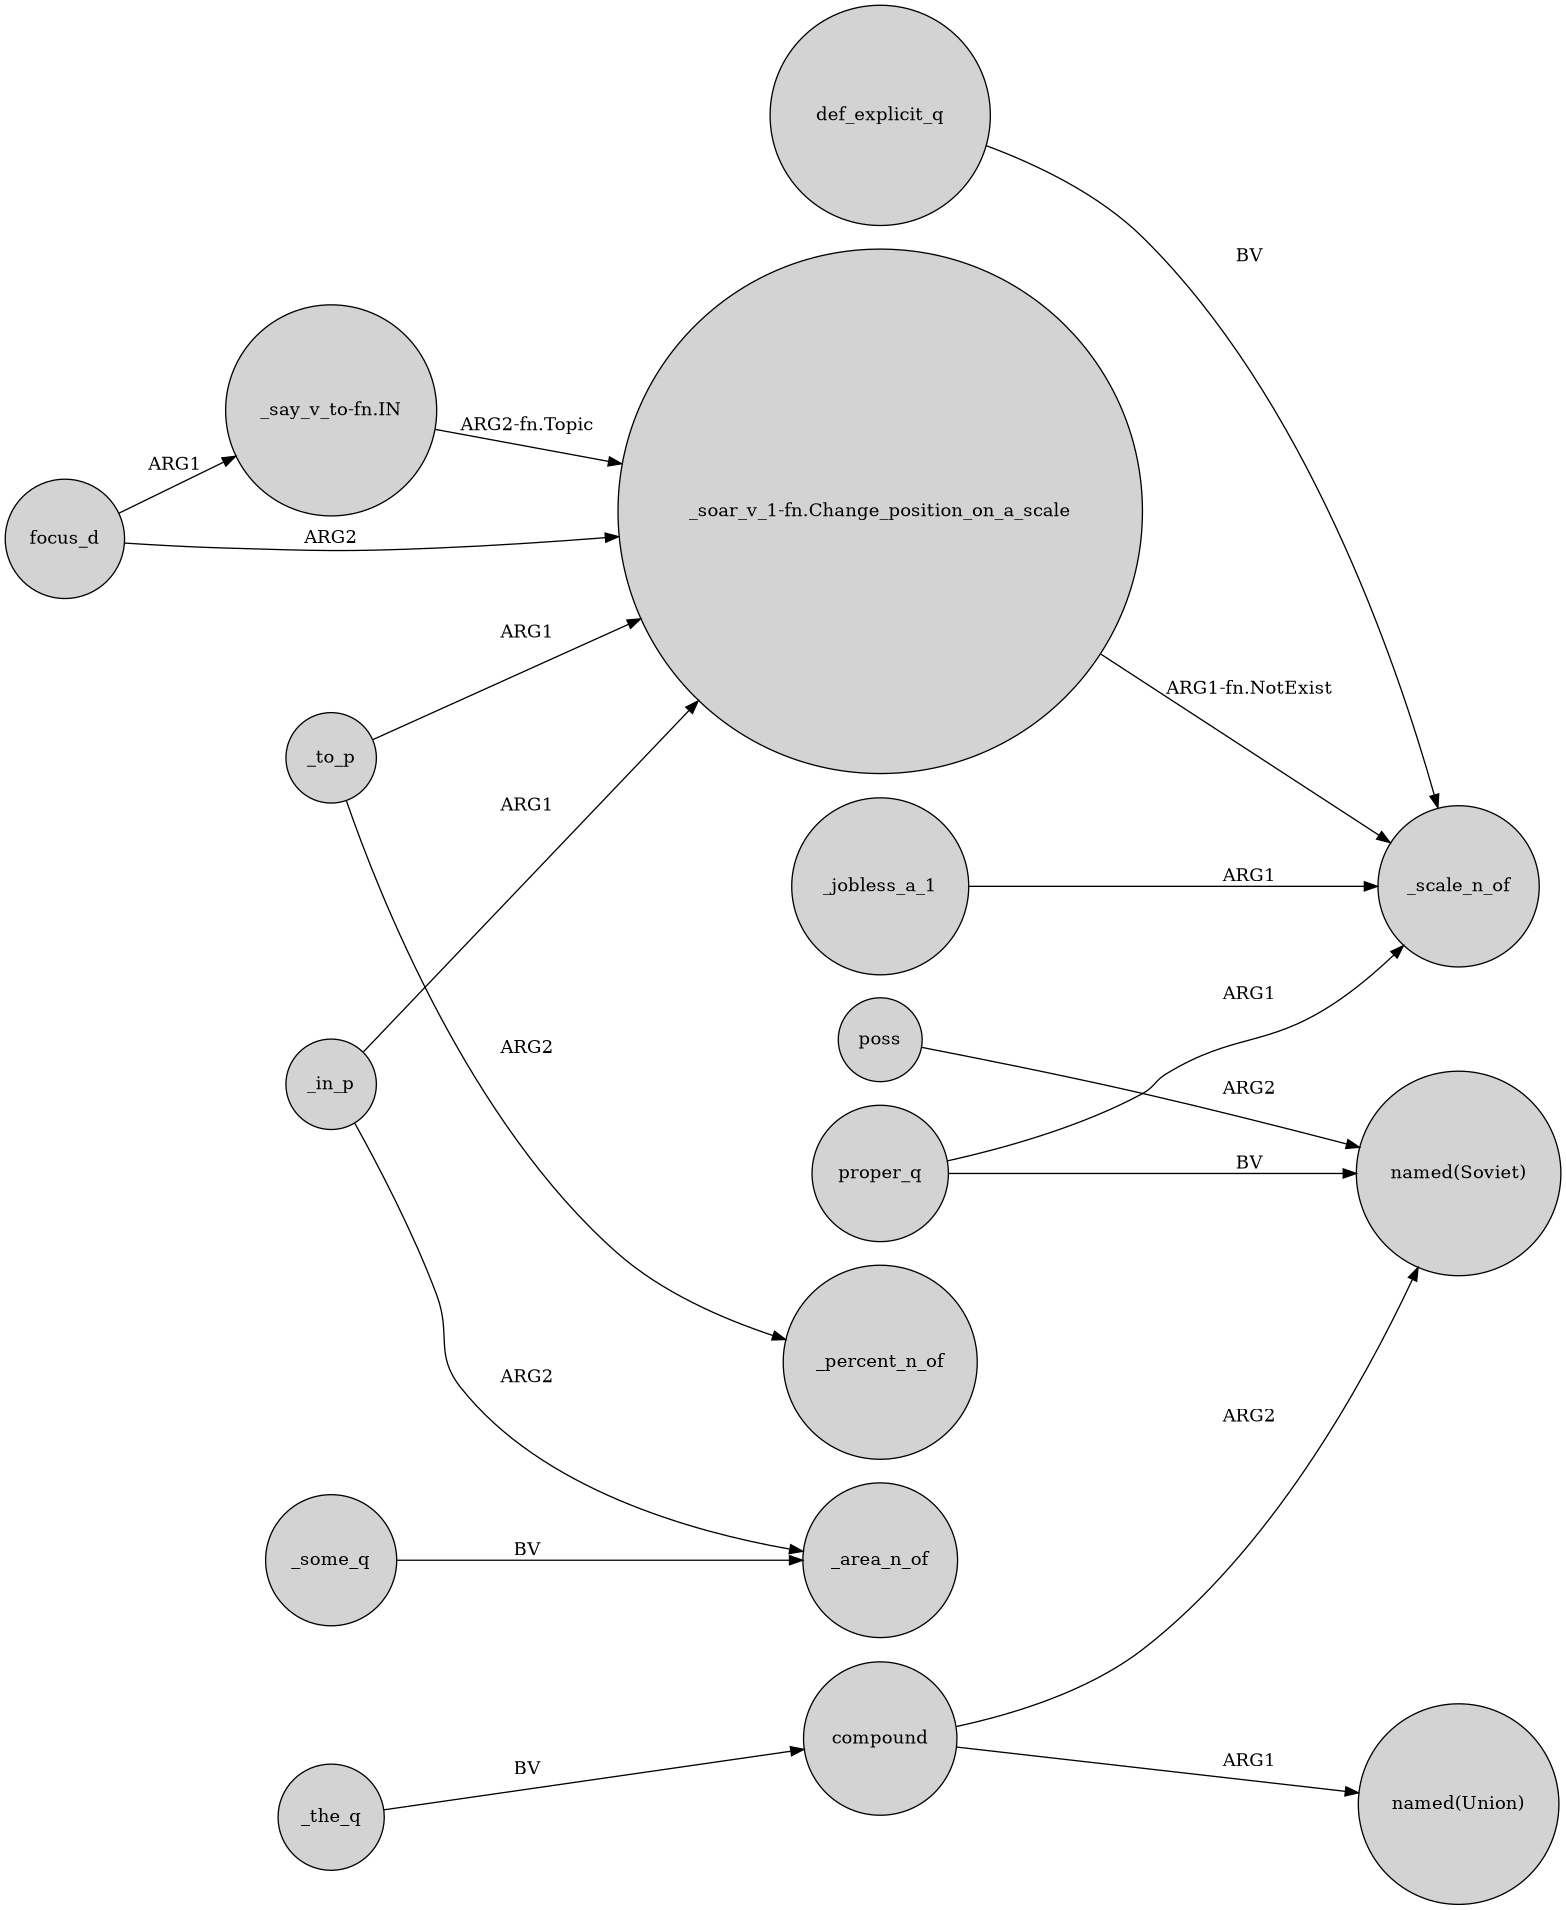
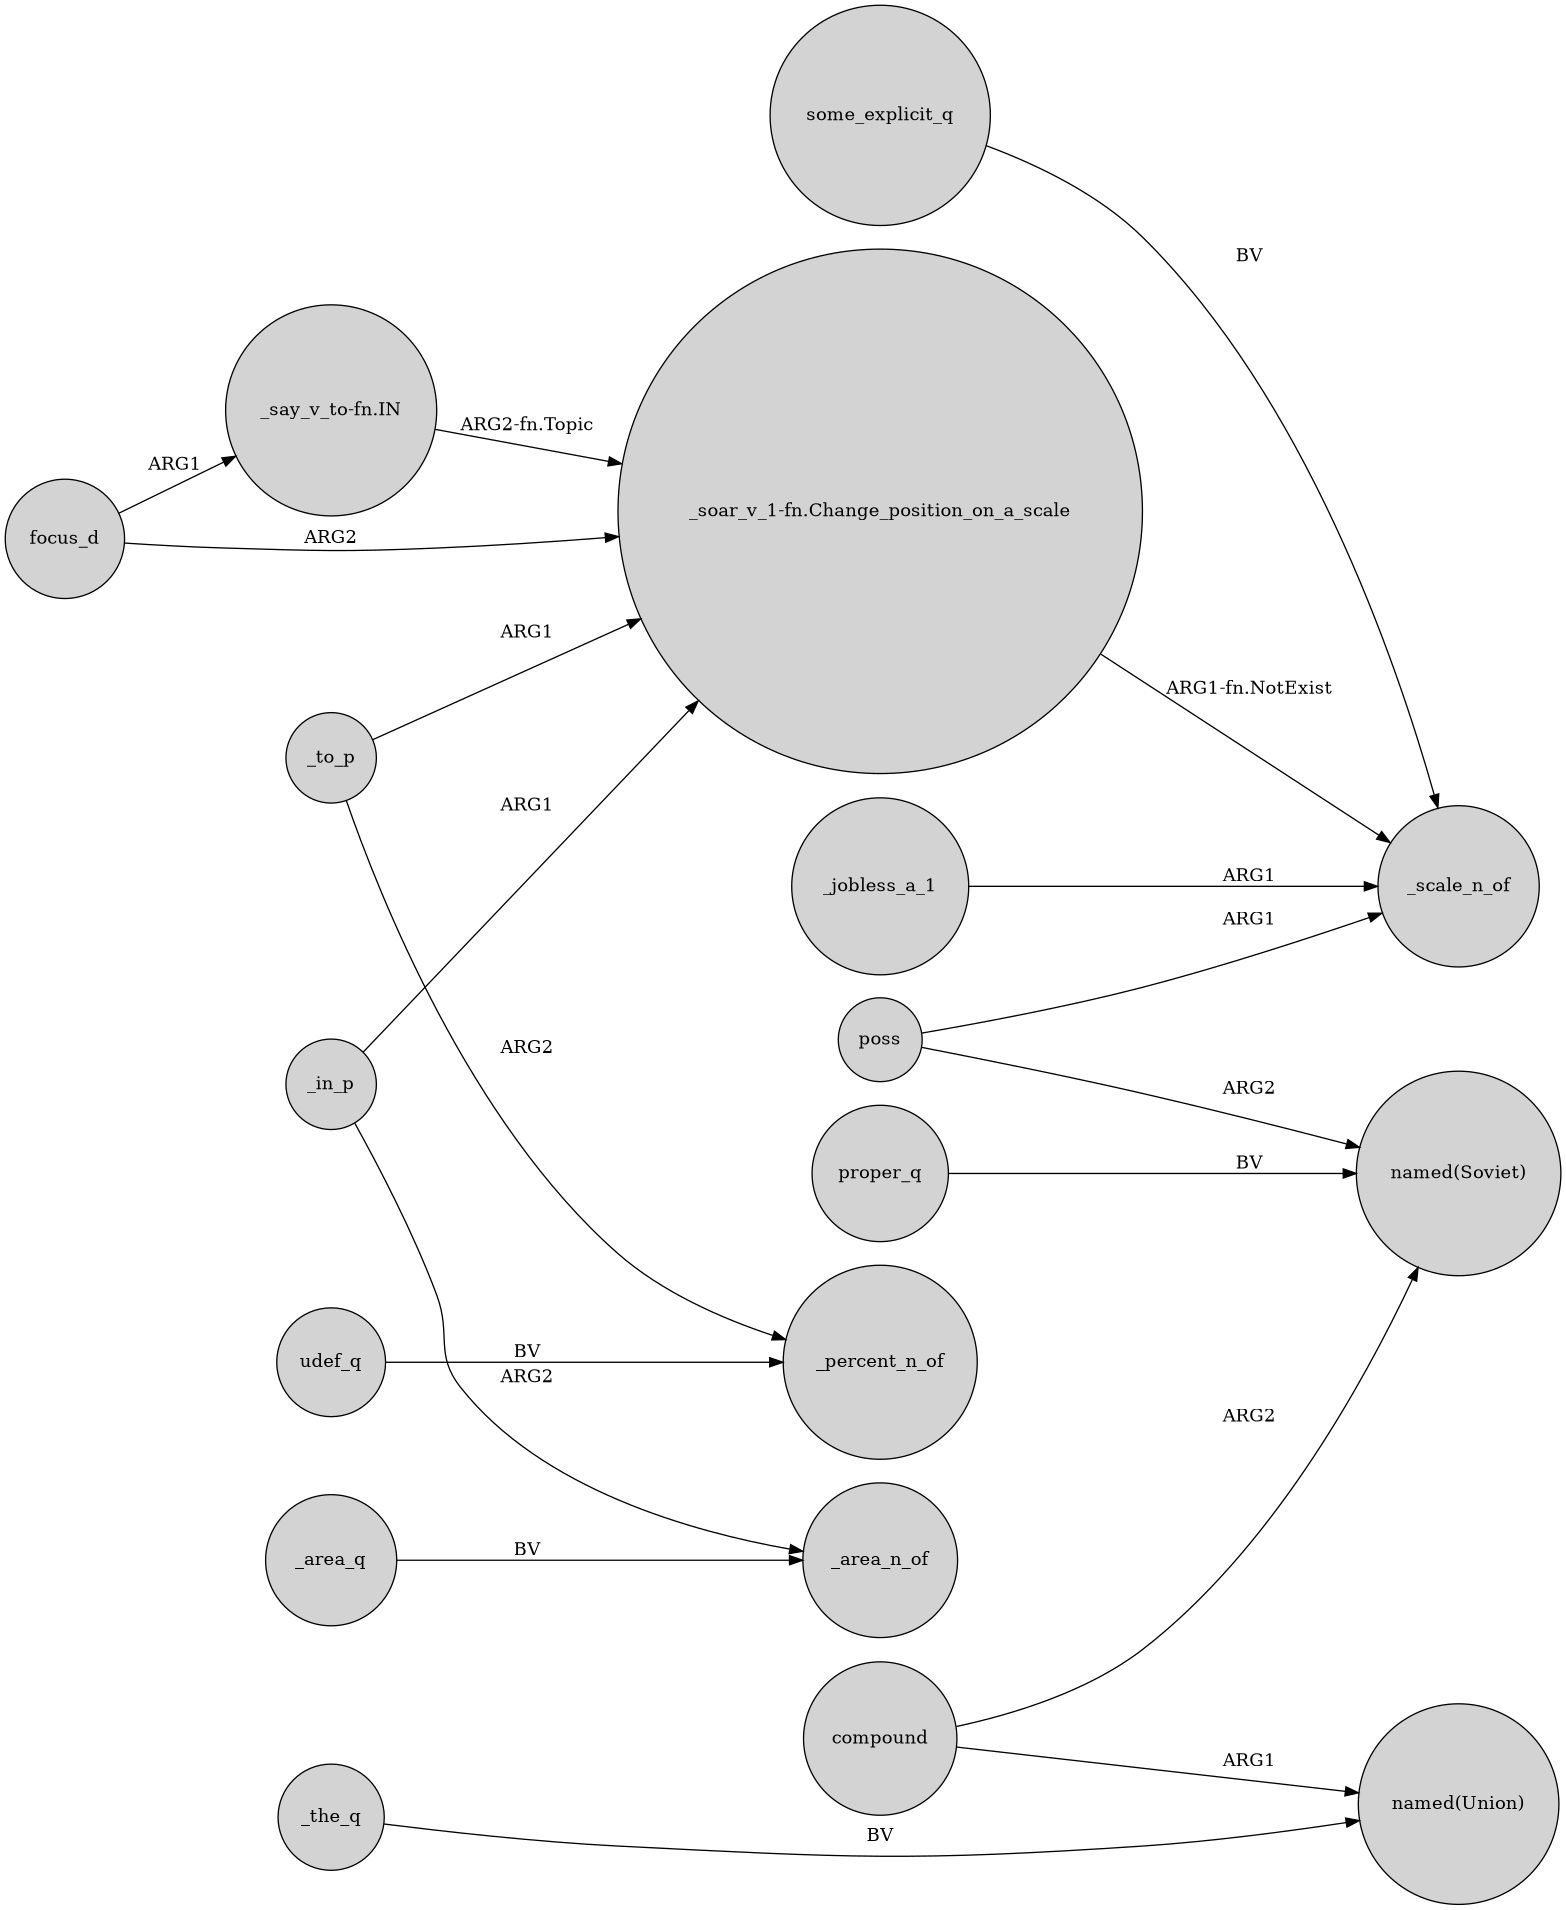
(880, 115) -> (880, 115)
(1176, 1068) -> (1148, 986)
none -> (331, 1362)
(331, 1560) -> (331, 1560)
(587, 1781) -> (865, 1856)
